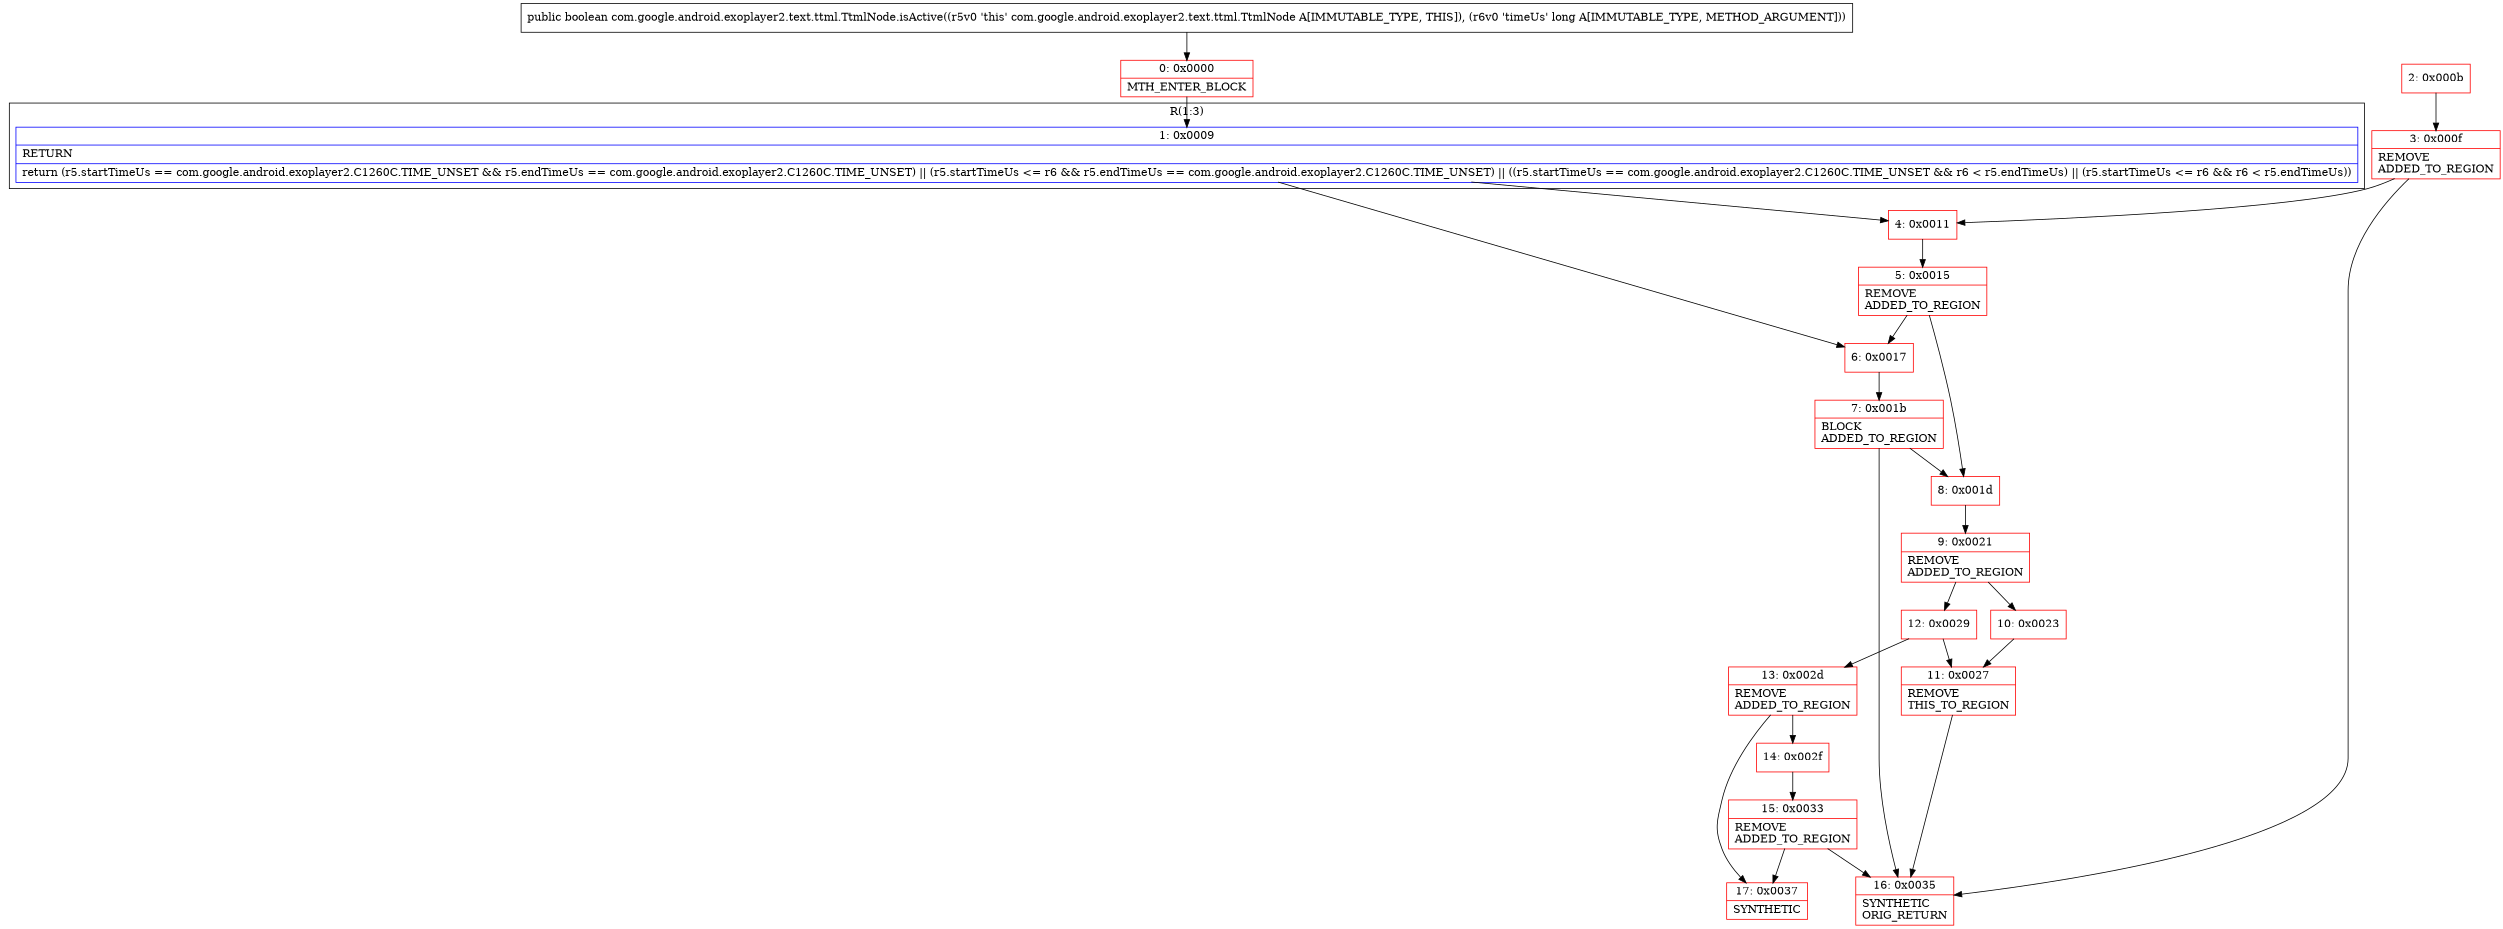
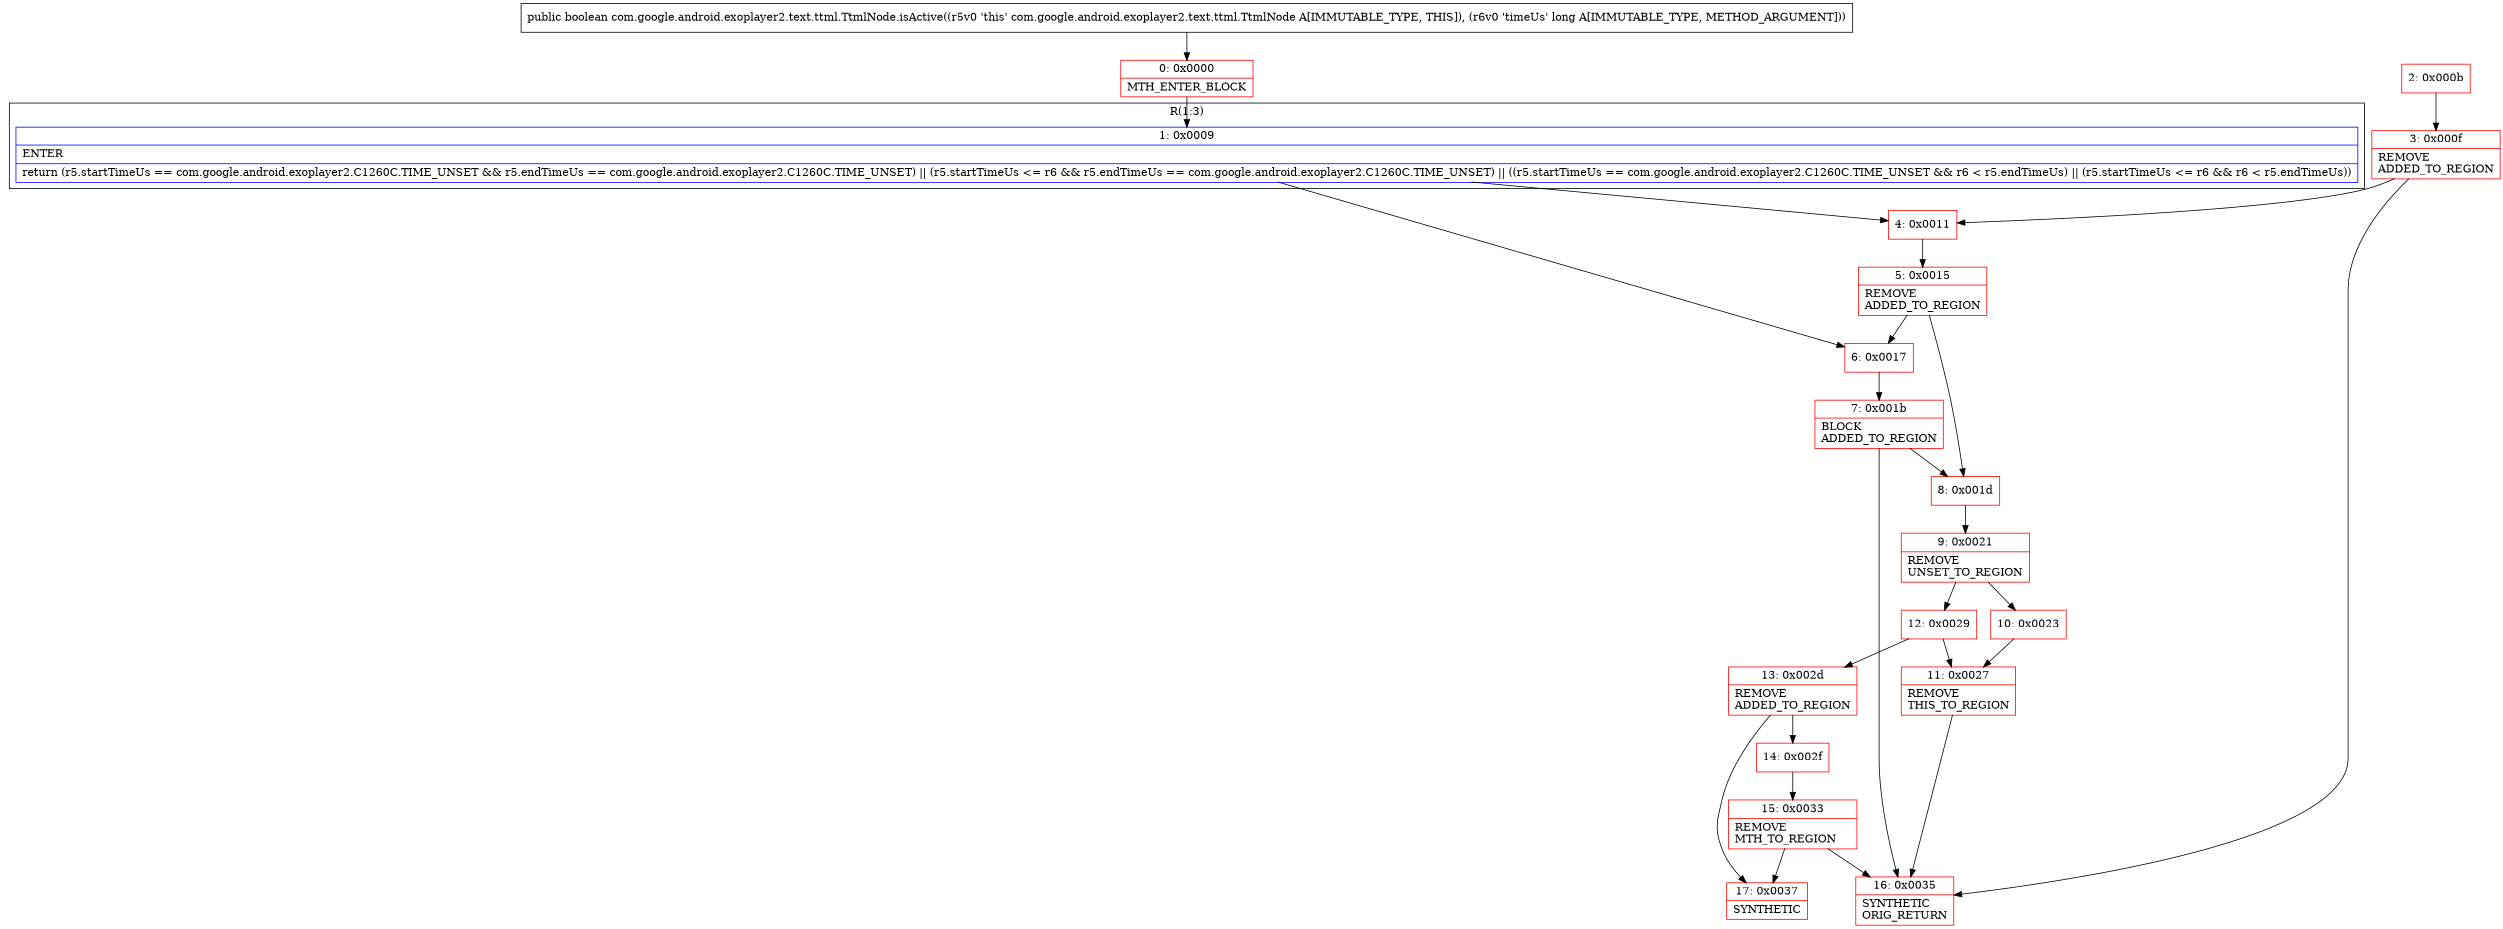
(47, 154) -> (43, 154)
(1965, 572) -> (1965, 572)
(1793, 839) -> (1785, 839)
